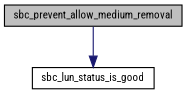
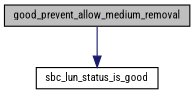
(93, 16) -> (97, 16)
